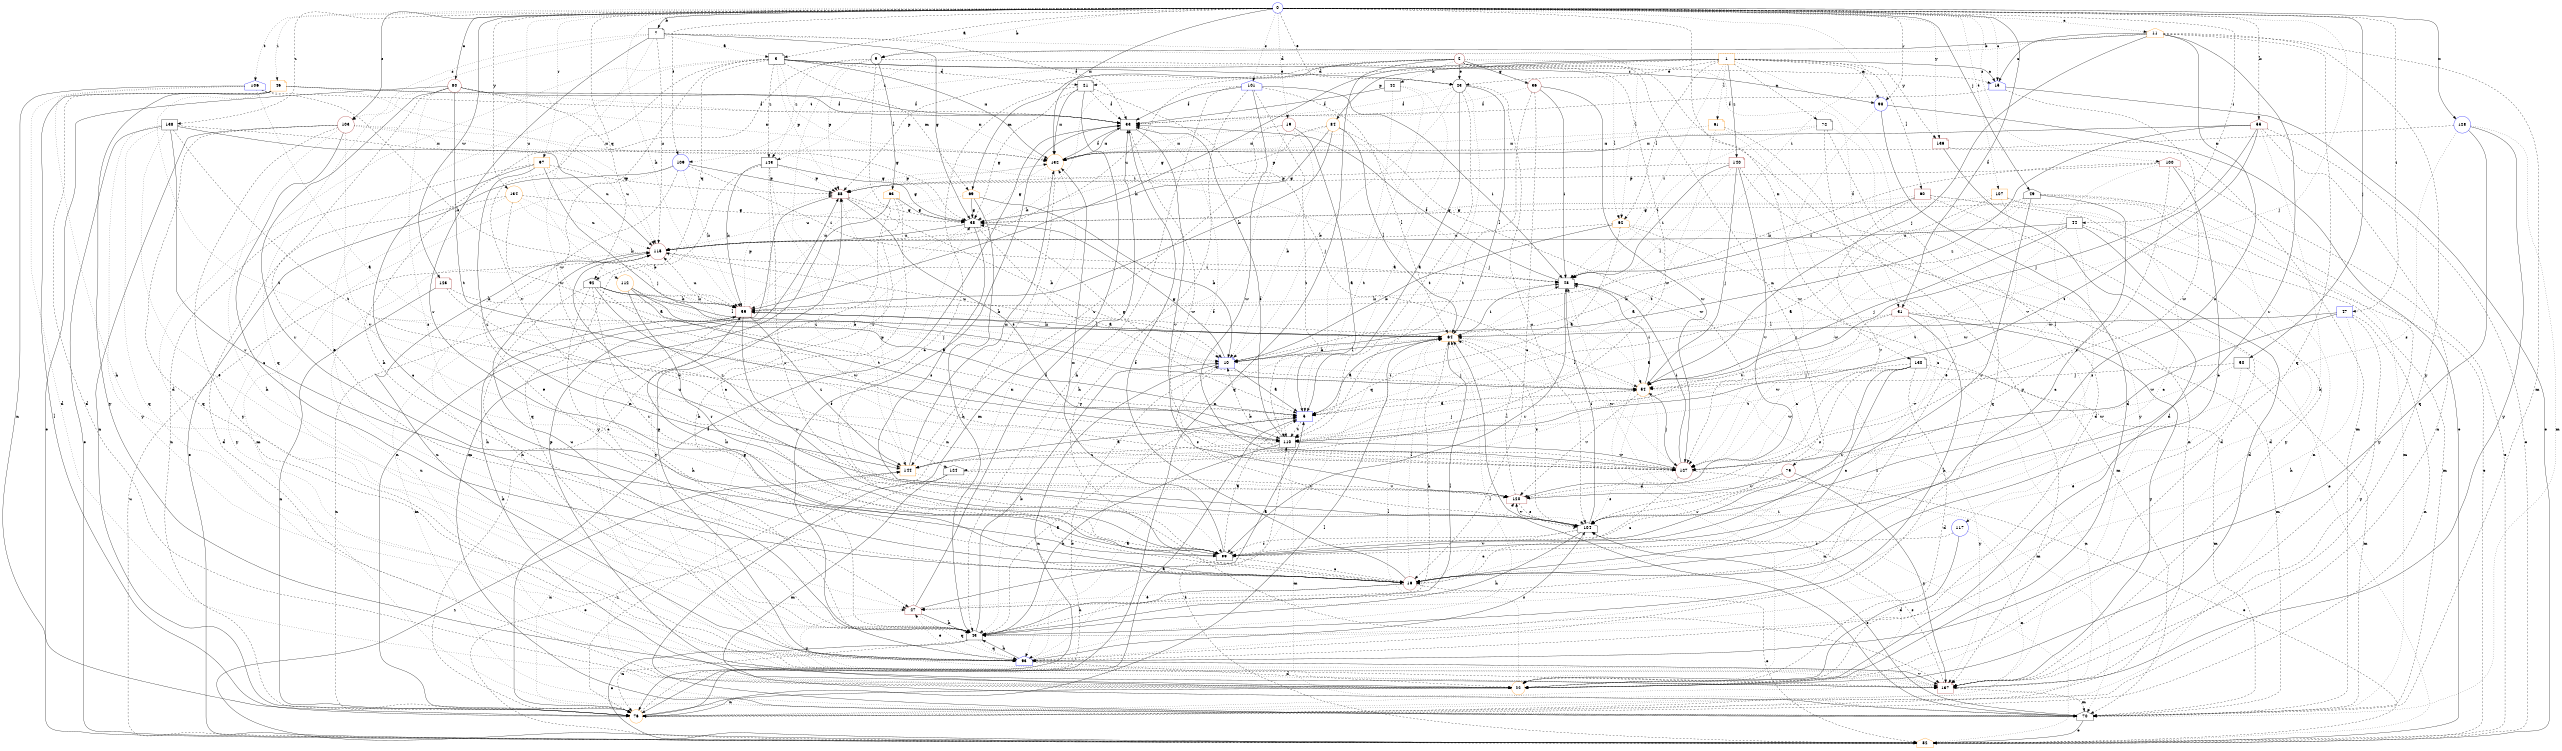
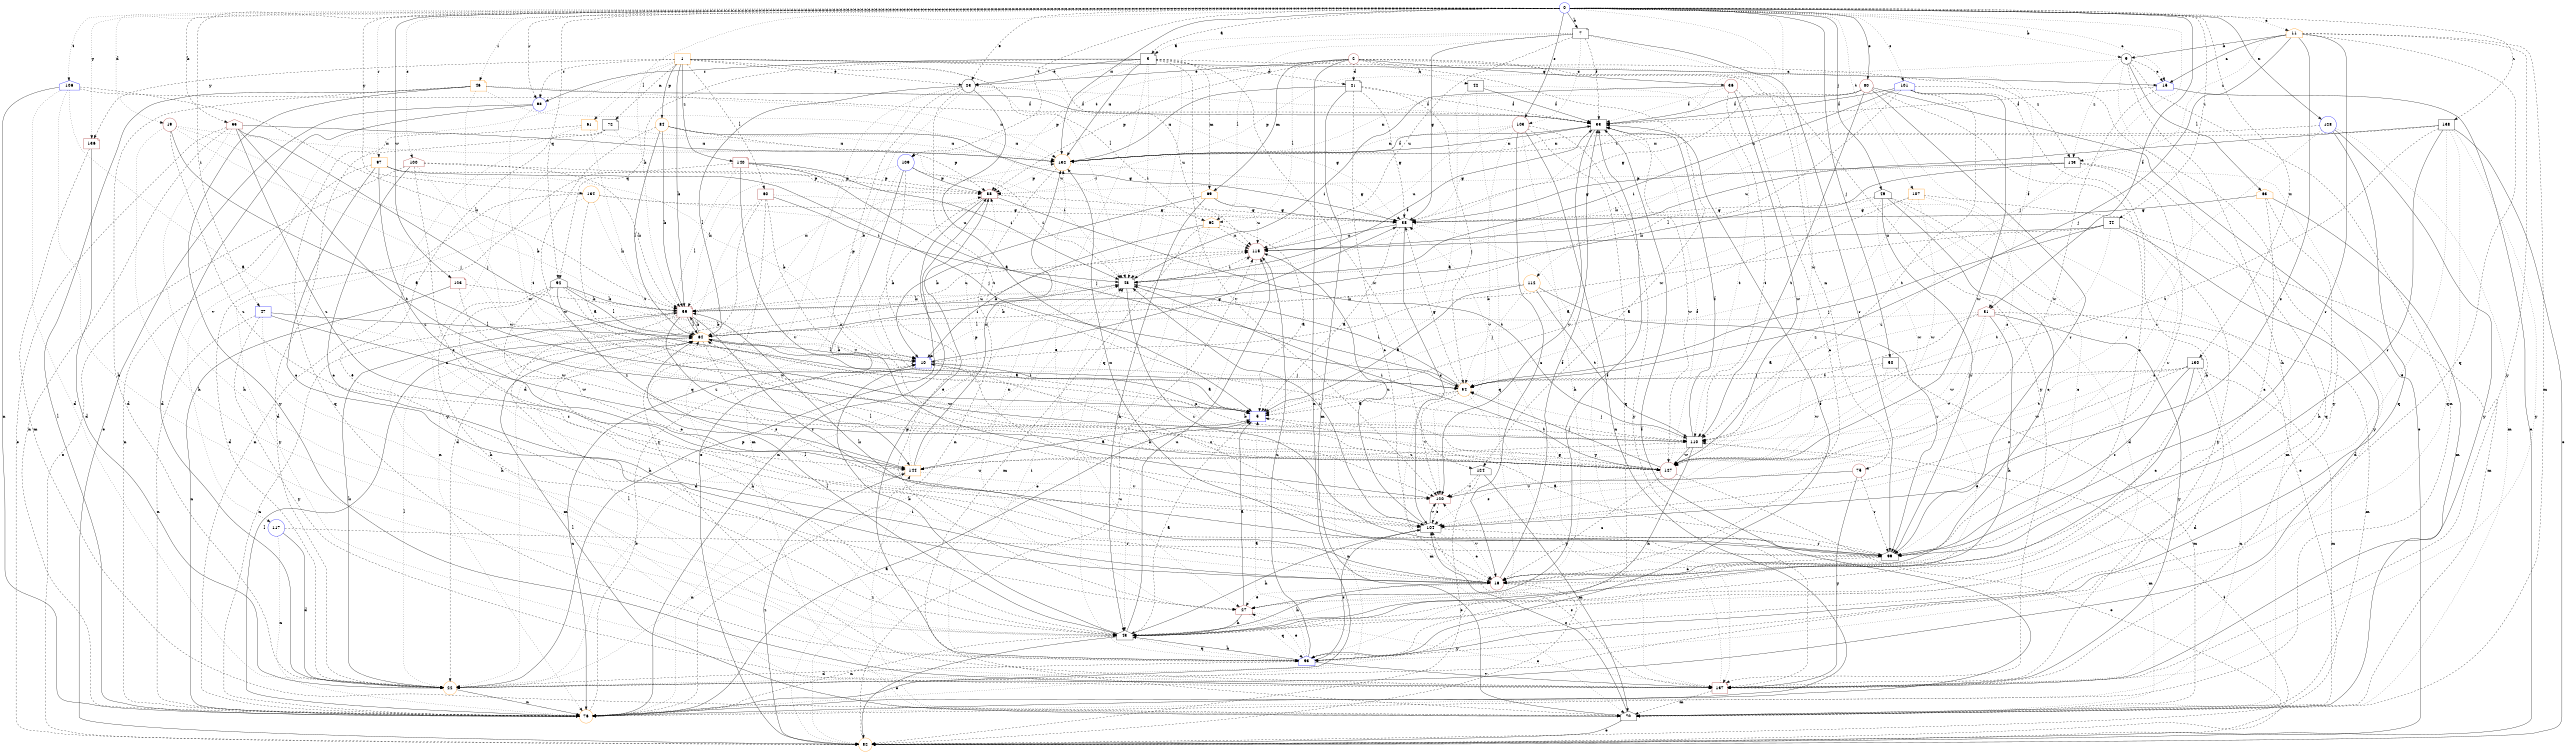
(1761, 293) -> (499, 400)
(1925, 743) -> (865, 745)
